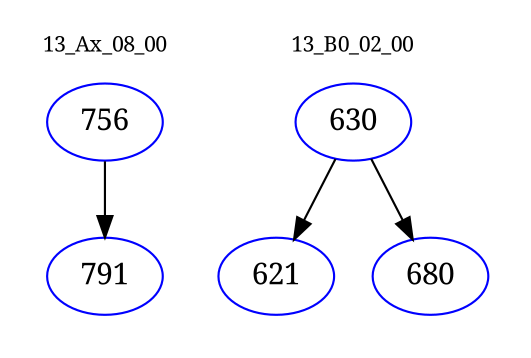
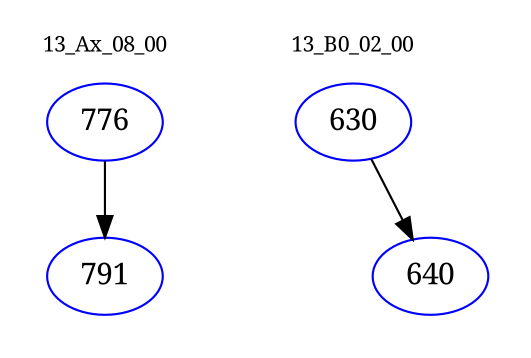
(105, 122) -> (105, 122)
(276, 276) -> none
(430, 276) -> (430, 276)
